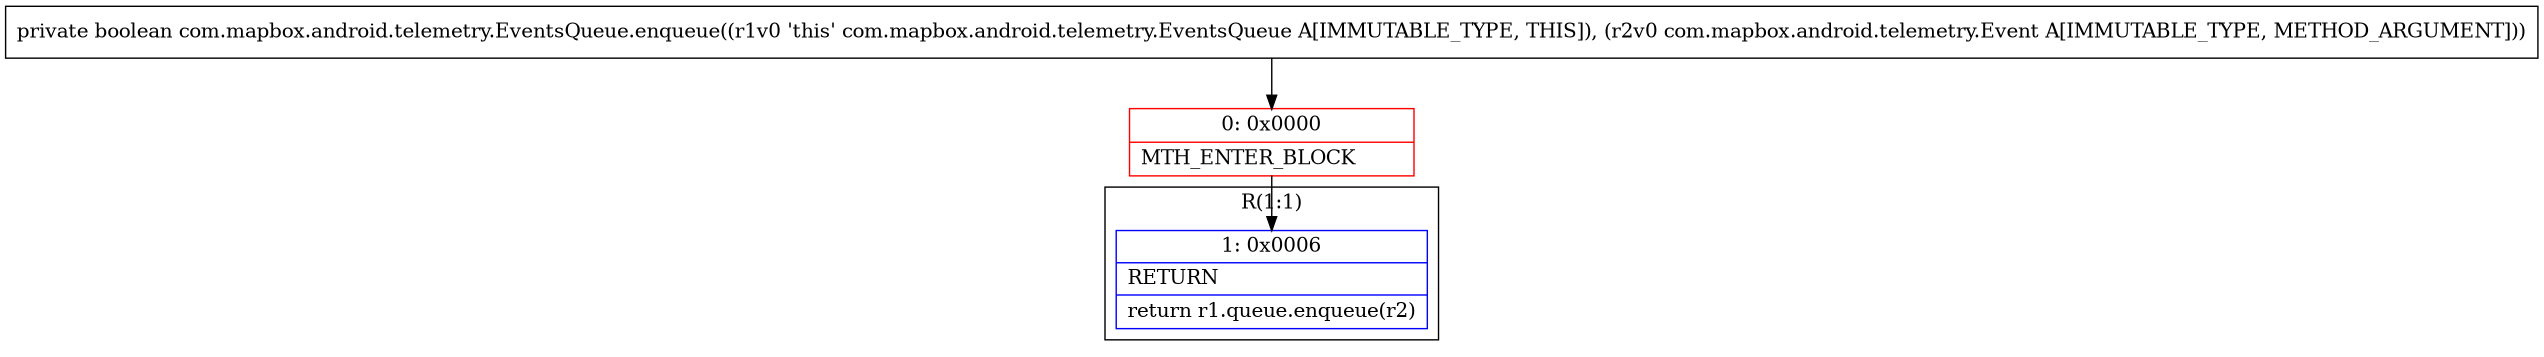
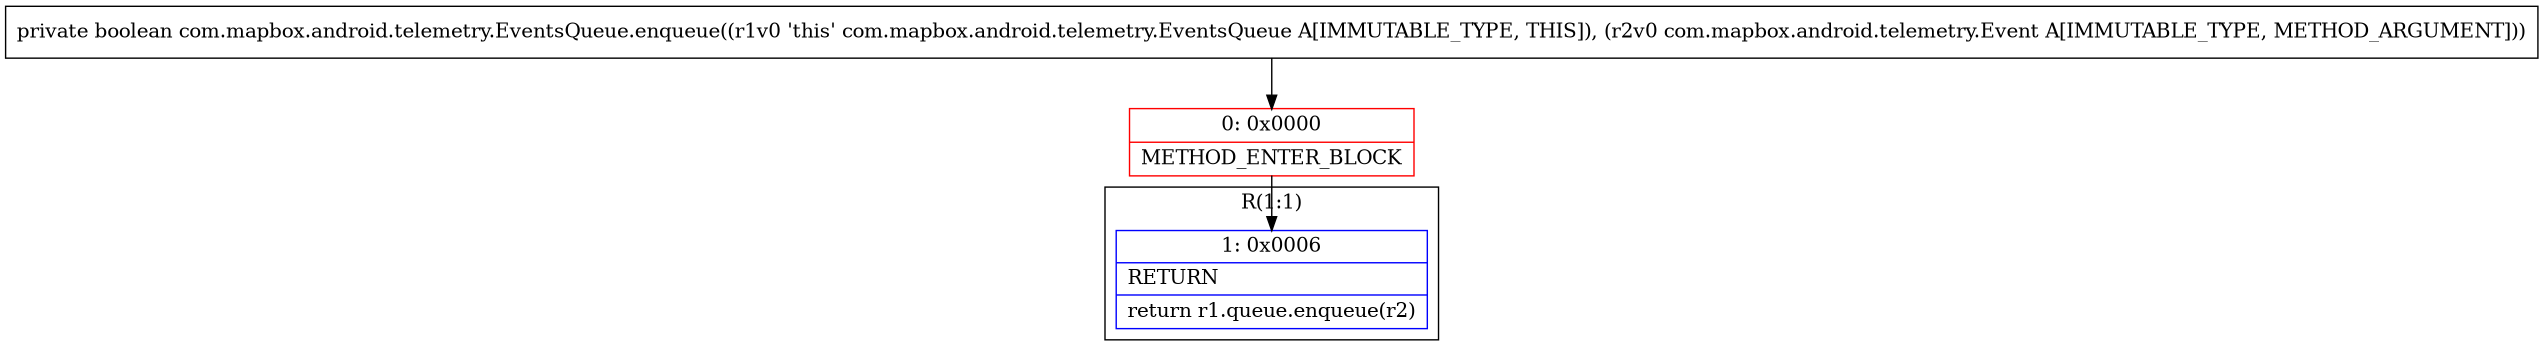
(1249, 158) -> (1272, 158)
